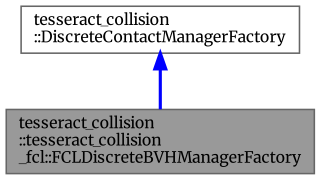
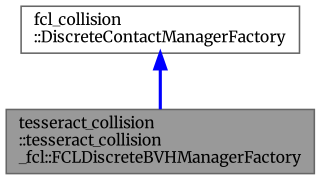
(160, 30) -> (160, 30)
